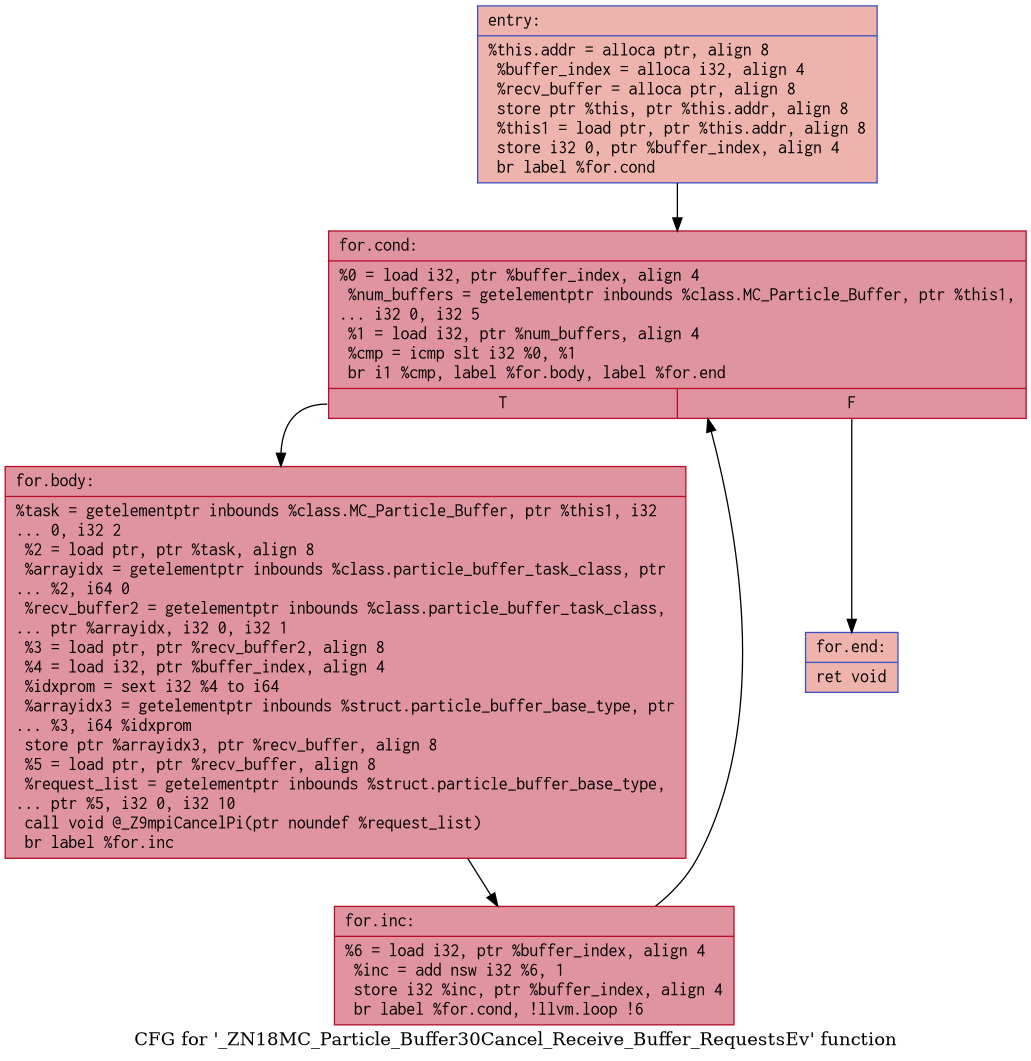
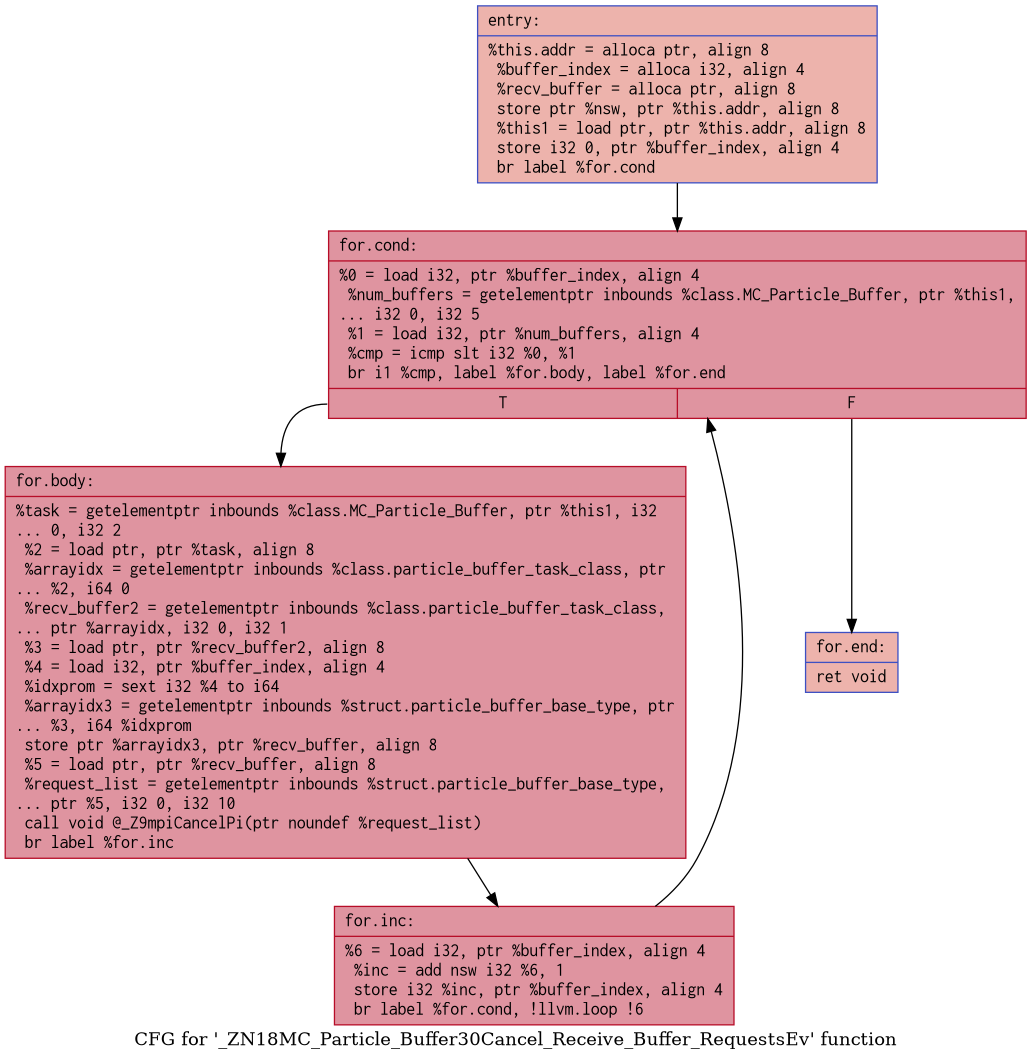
(668, 109) -> (664, 109)
